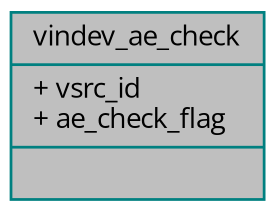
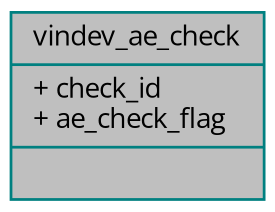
(88, 89) -> (98, 89)
